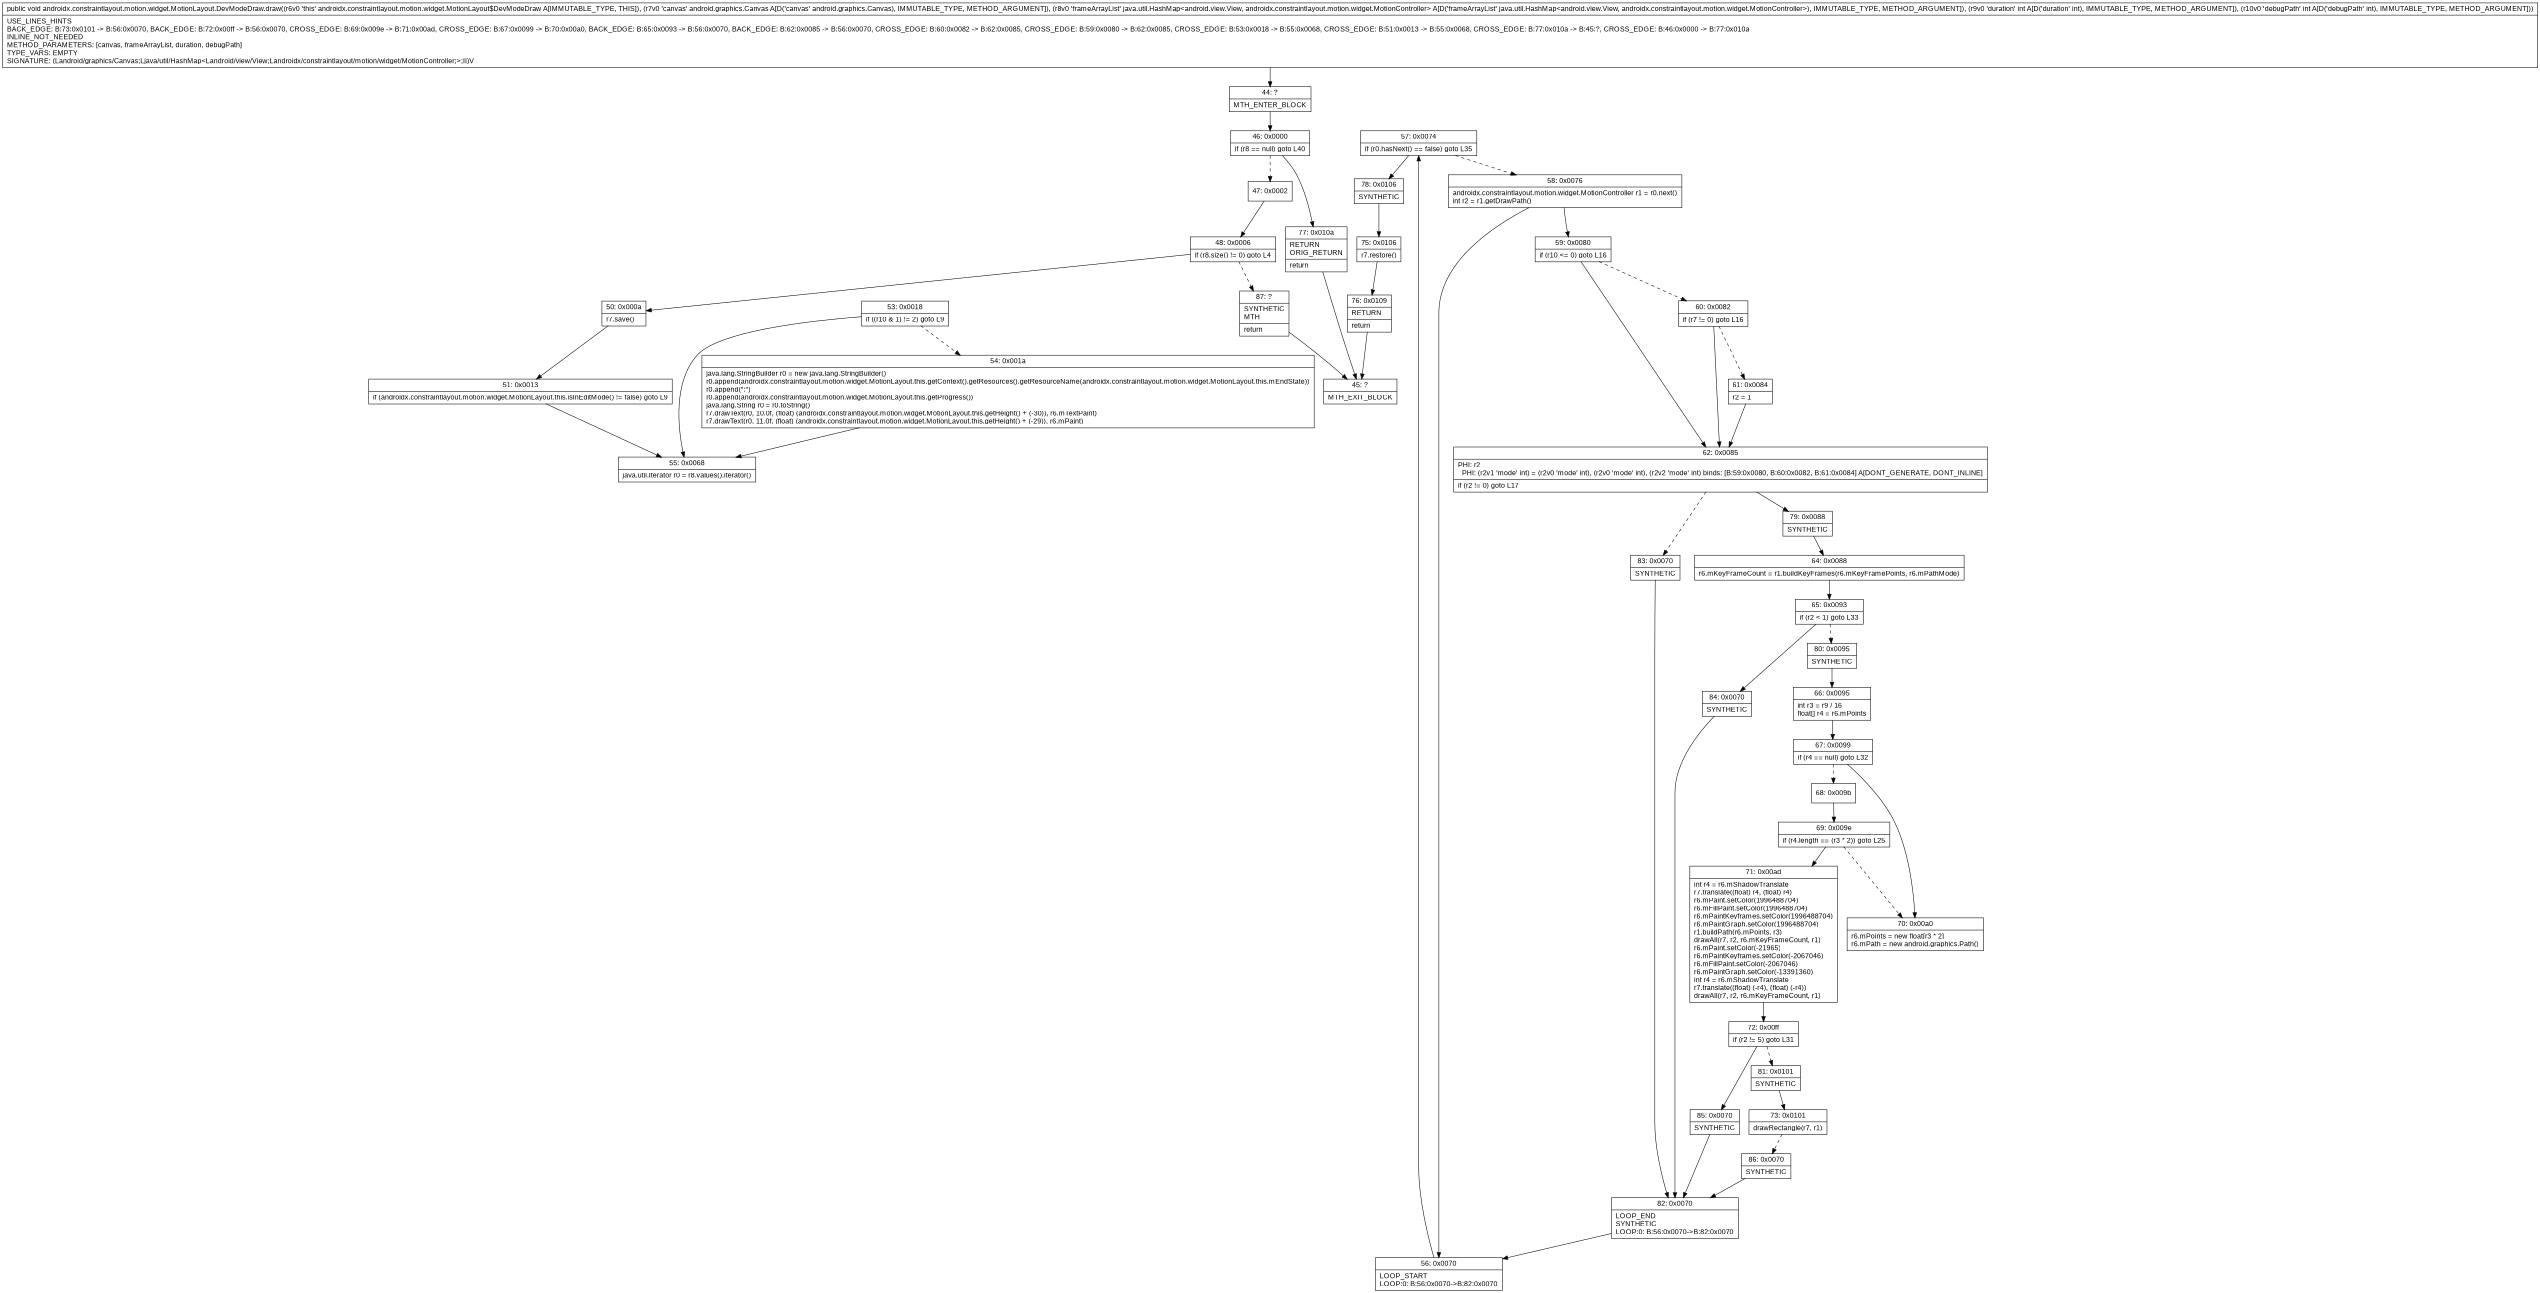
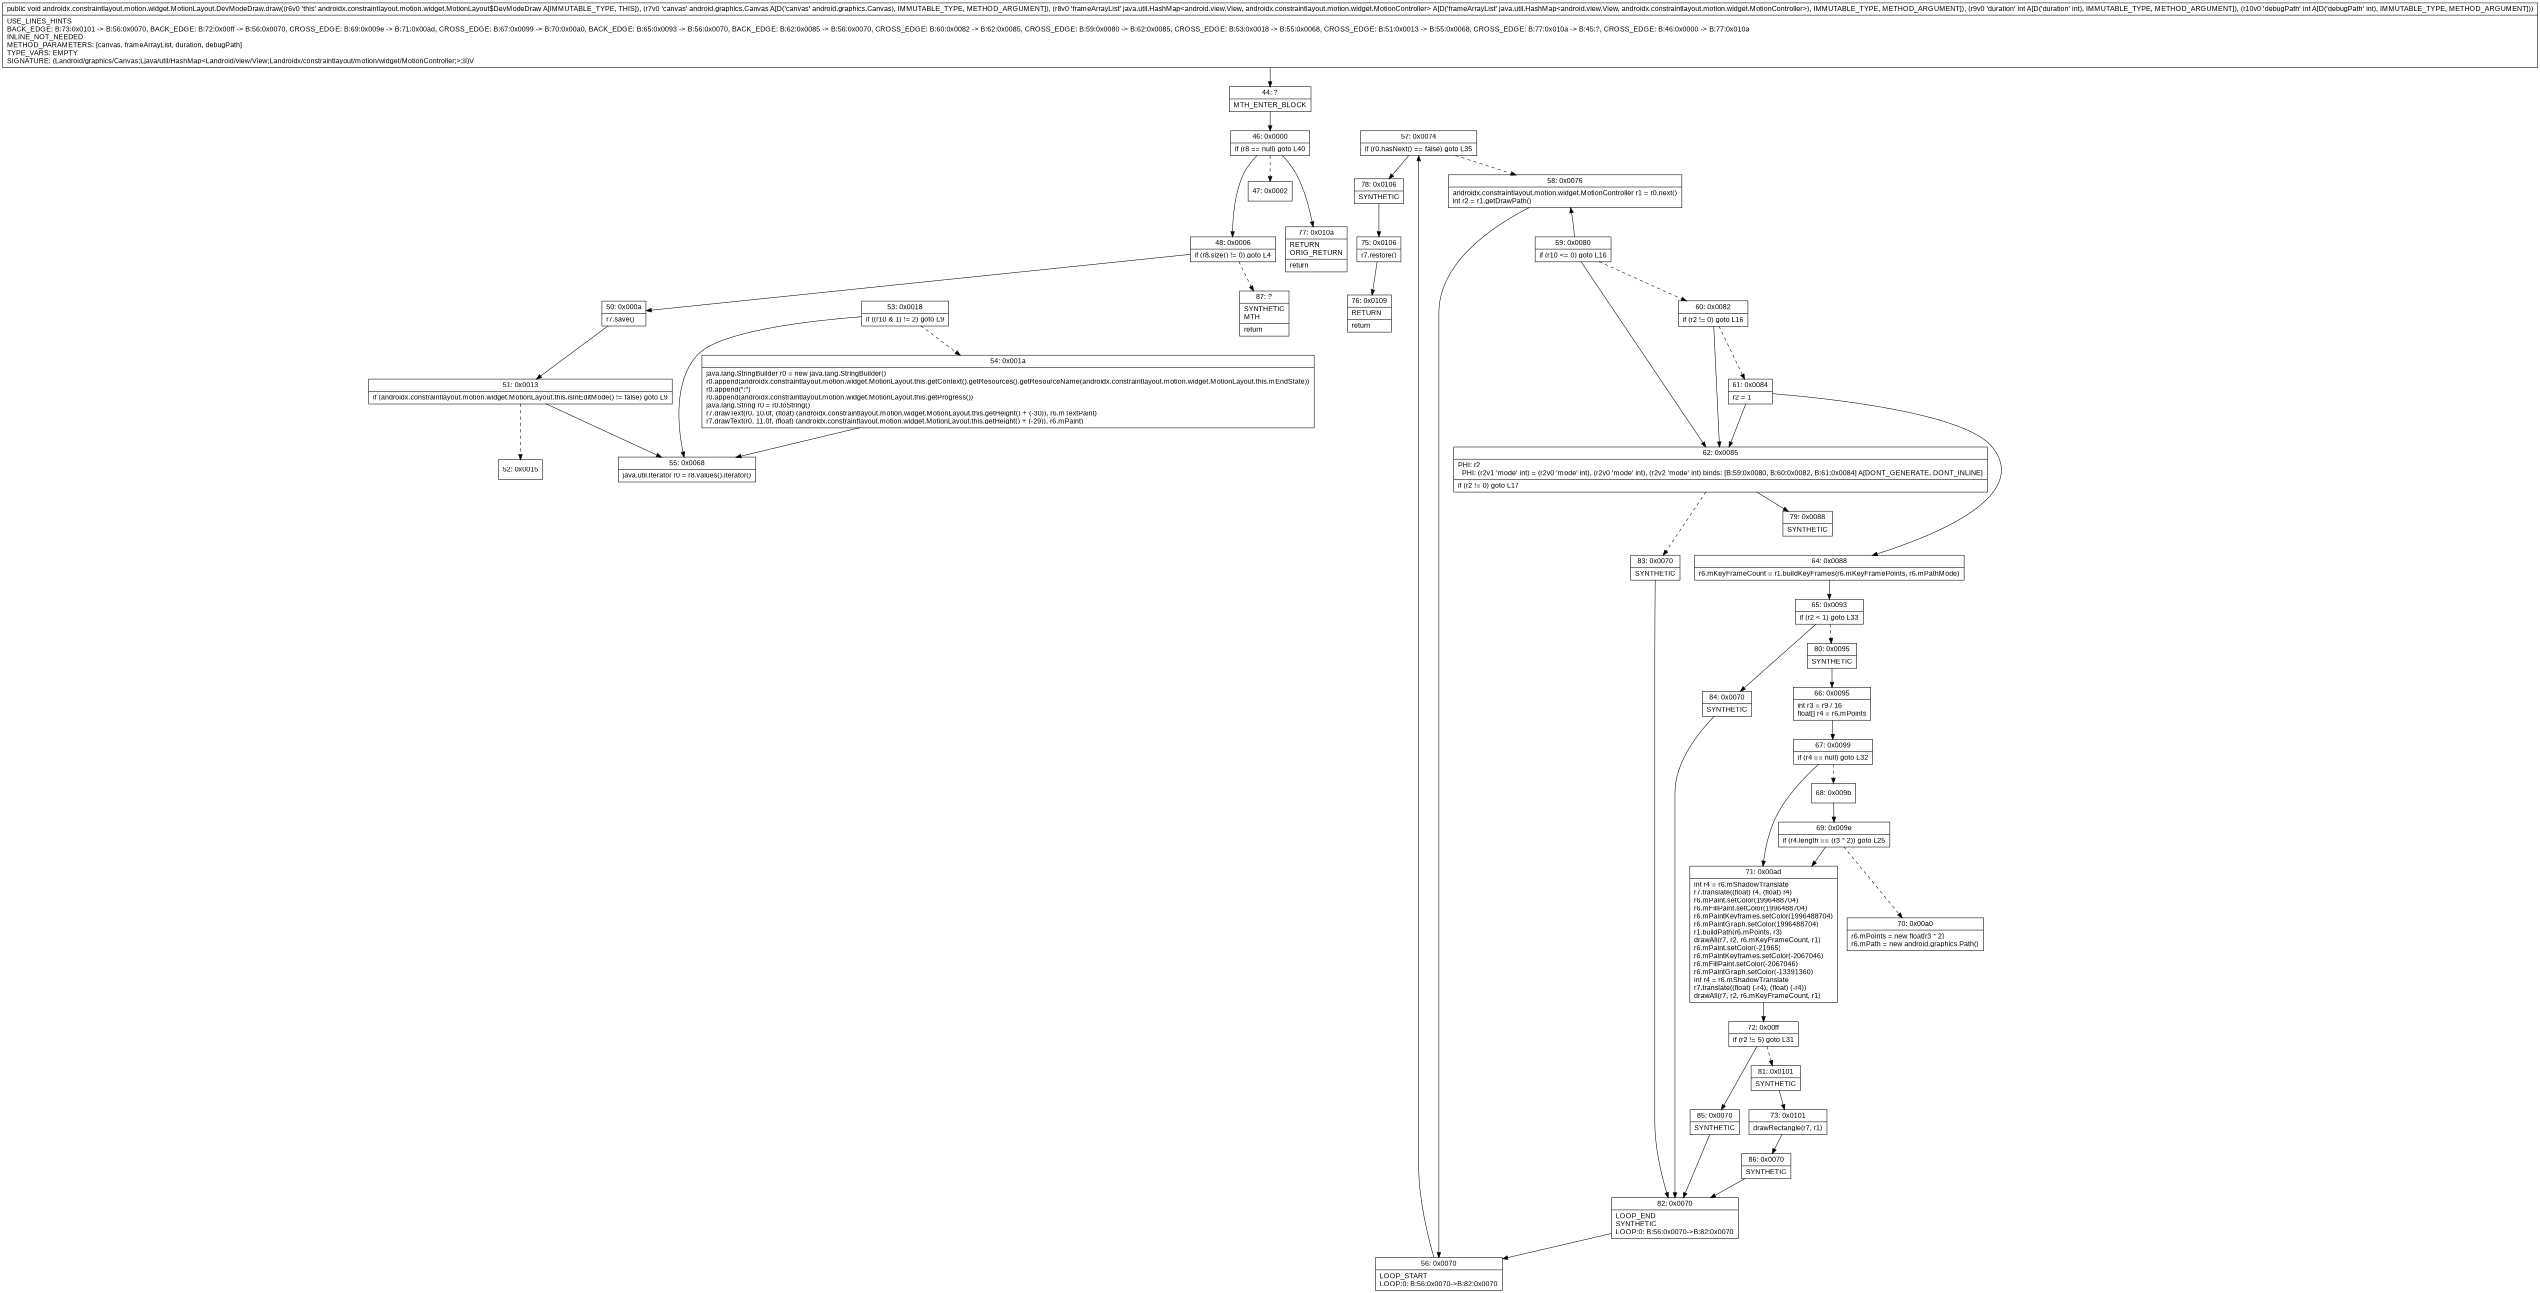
(1254, 217) -> (1238, 191)
(1565, 220) -> (1573, 225)
(1713, 320) -> (1713, 320)
(1360, 392) -> none
none -> (520, 470)
(1817, 543) -> (1973, 433)
(1898, 830) -> (1782, 807)
(1778, 1142) -> (1778, 1142)
